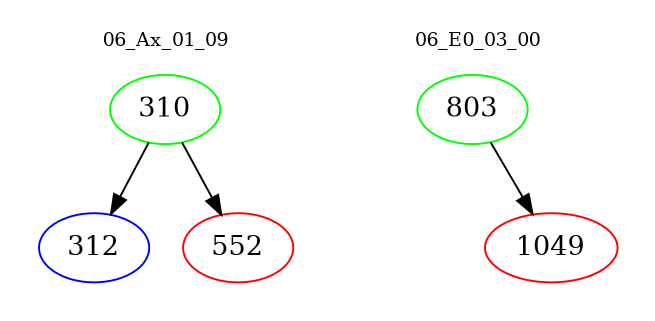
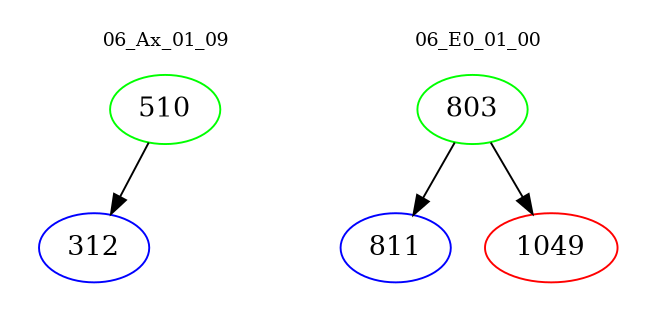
(478, 41) -> (478, 41)
(165, 109) -> (165, 109)
(238, 248) -> none
none -> (396, 248)
